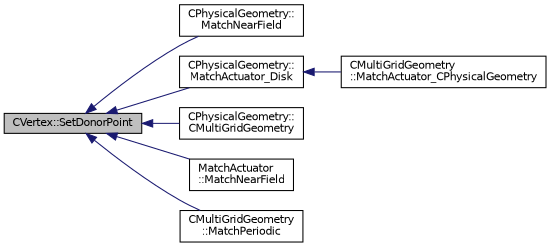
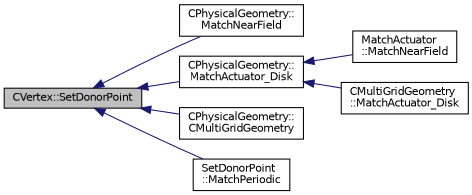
(444, 72) -> (405, 98)
(153, 148) -> (333, 58)
(241, 226) -> (241, 175)
